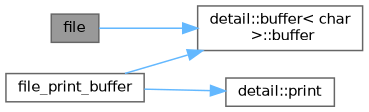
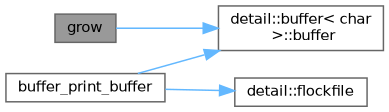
(75, 28) -> (85, 28)
(75, 88) -> (85, 88)
(280, 92) -> (301, 92)
